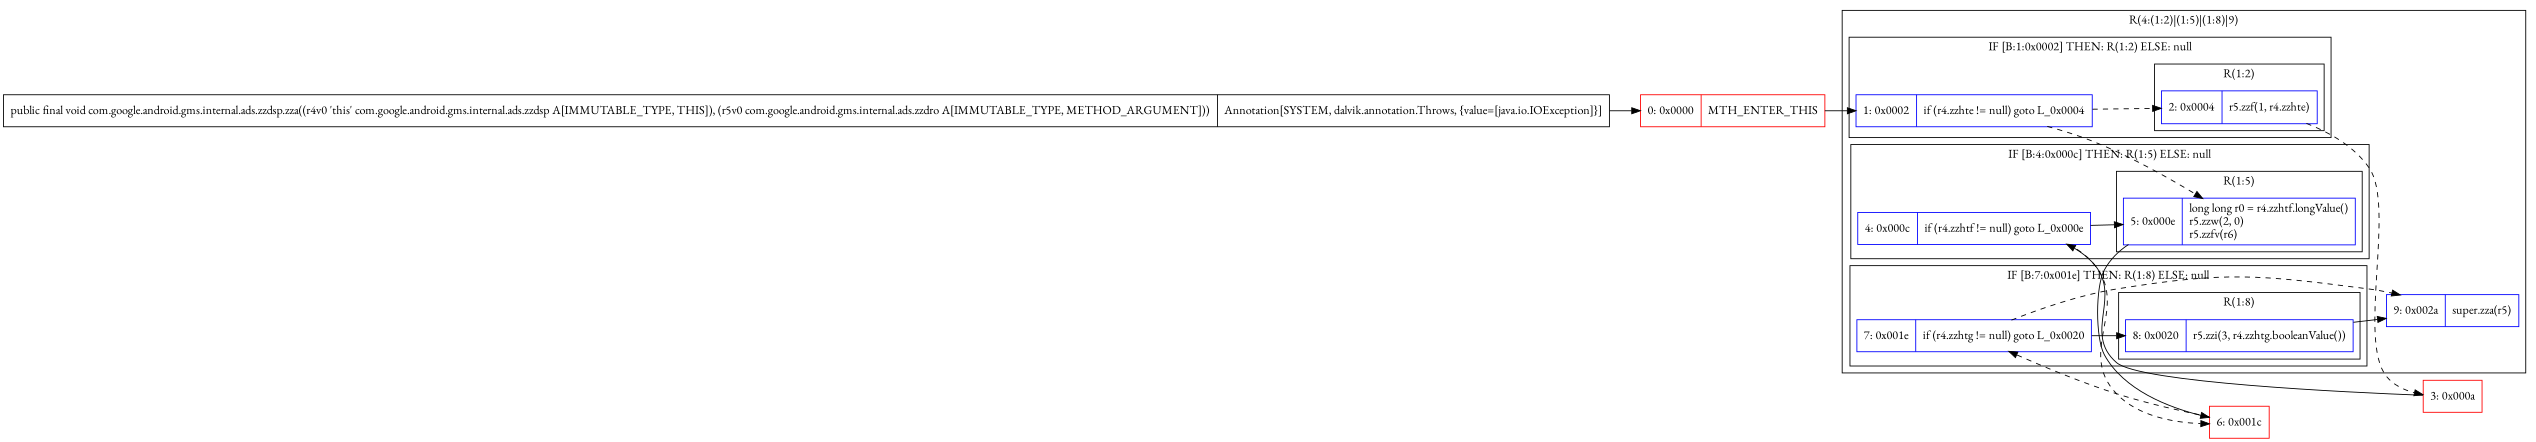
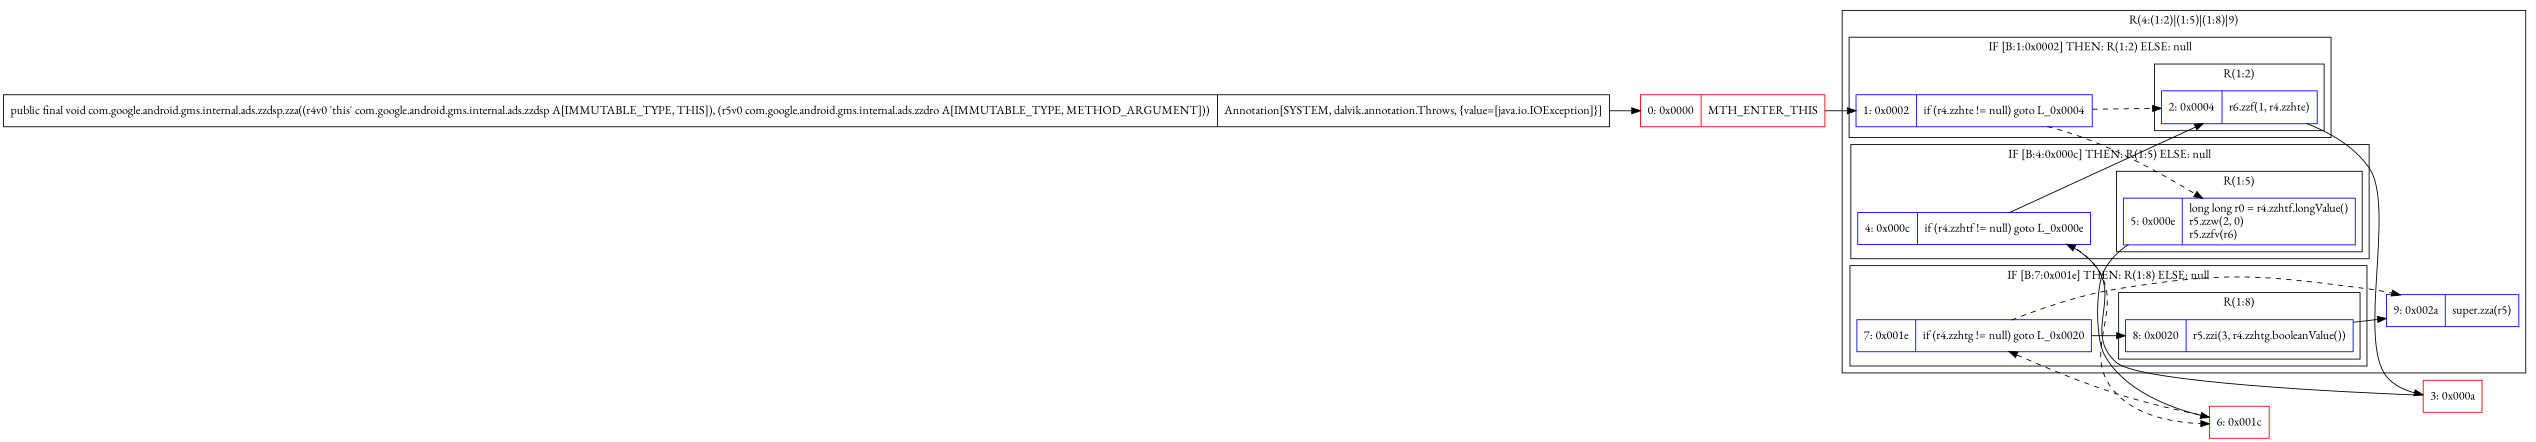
(2270, 107) -> (2270, 107)
(2102, 225) -> (2102, 170)
(2378, 250) -> (2378, 250)
